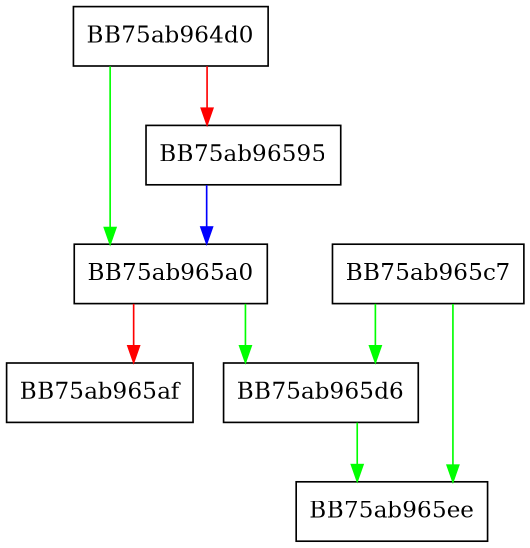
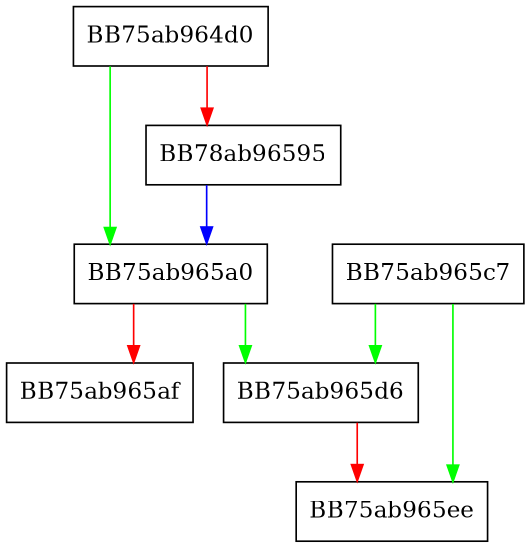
(243, 155) -> (243, 155)
(357, 444) -> (357, 444)
